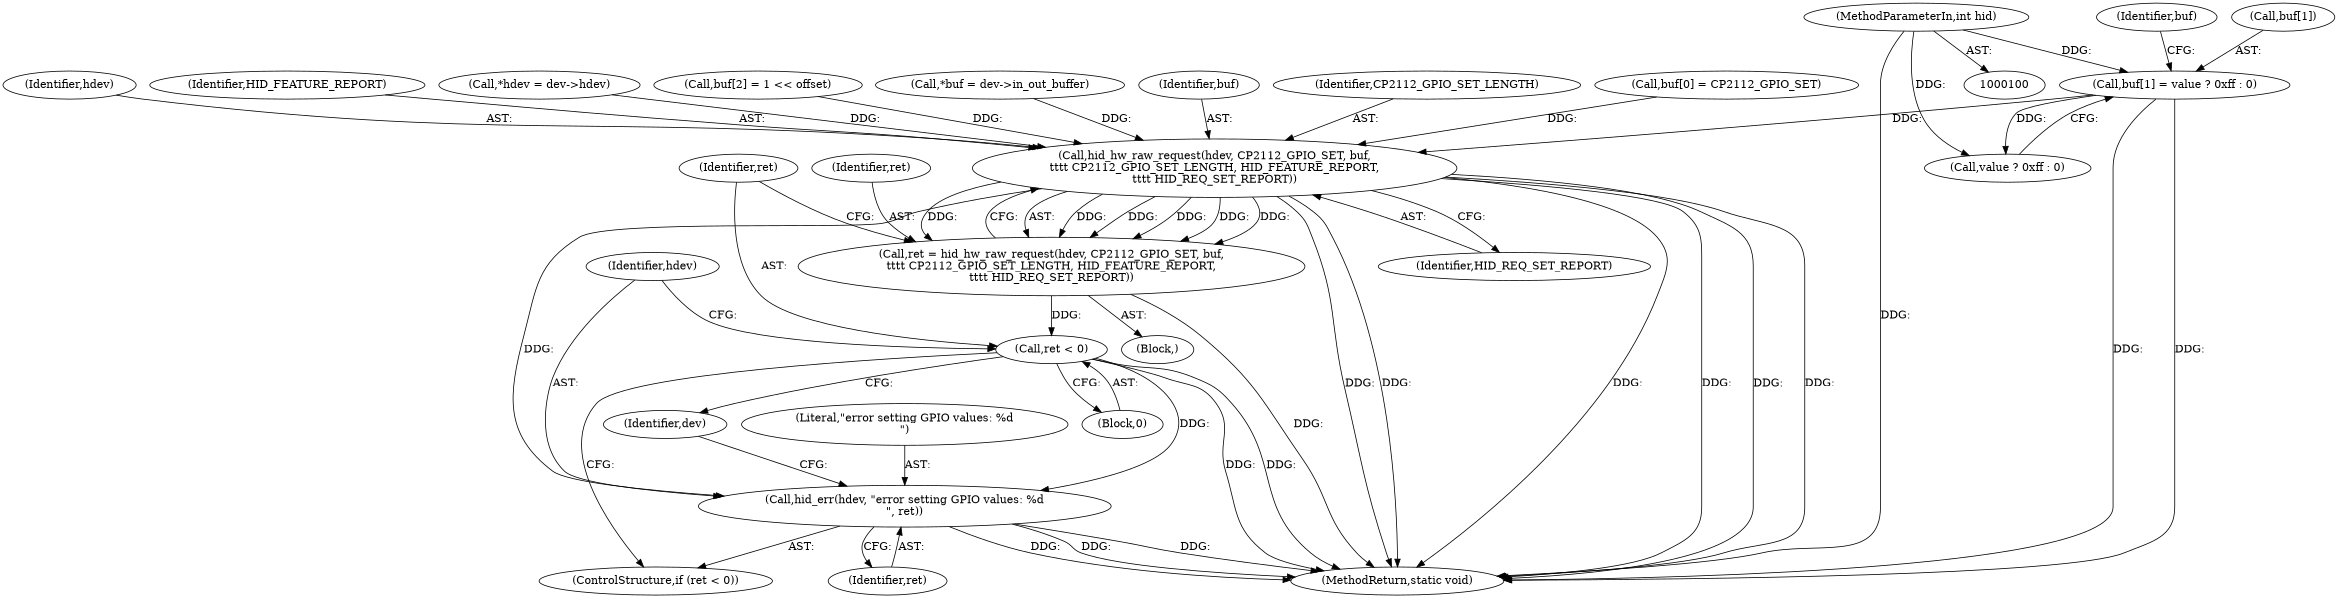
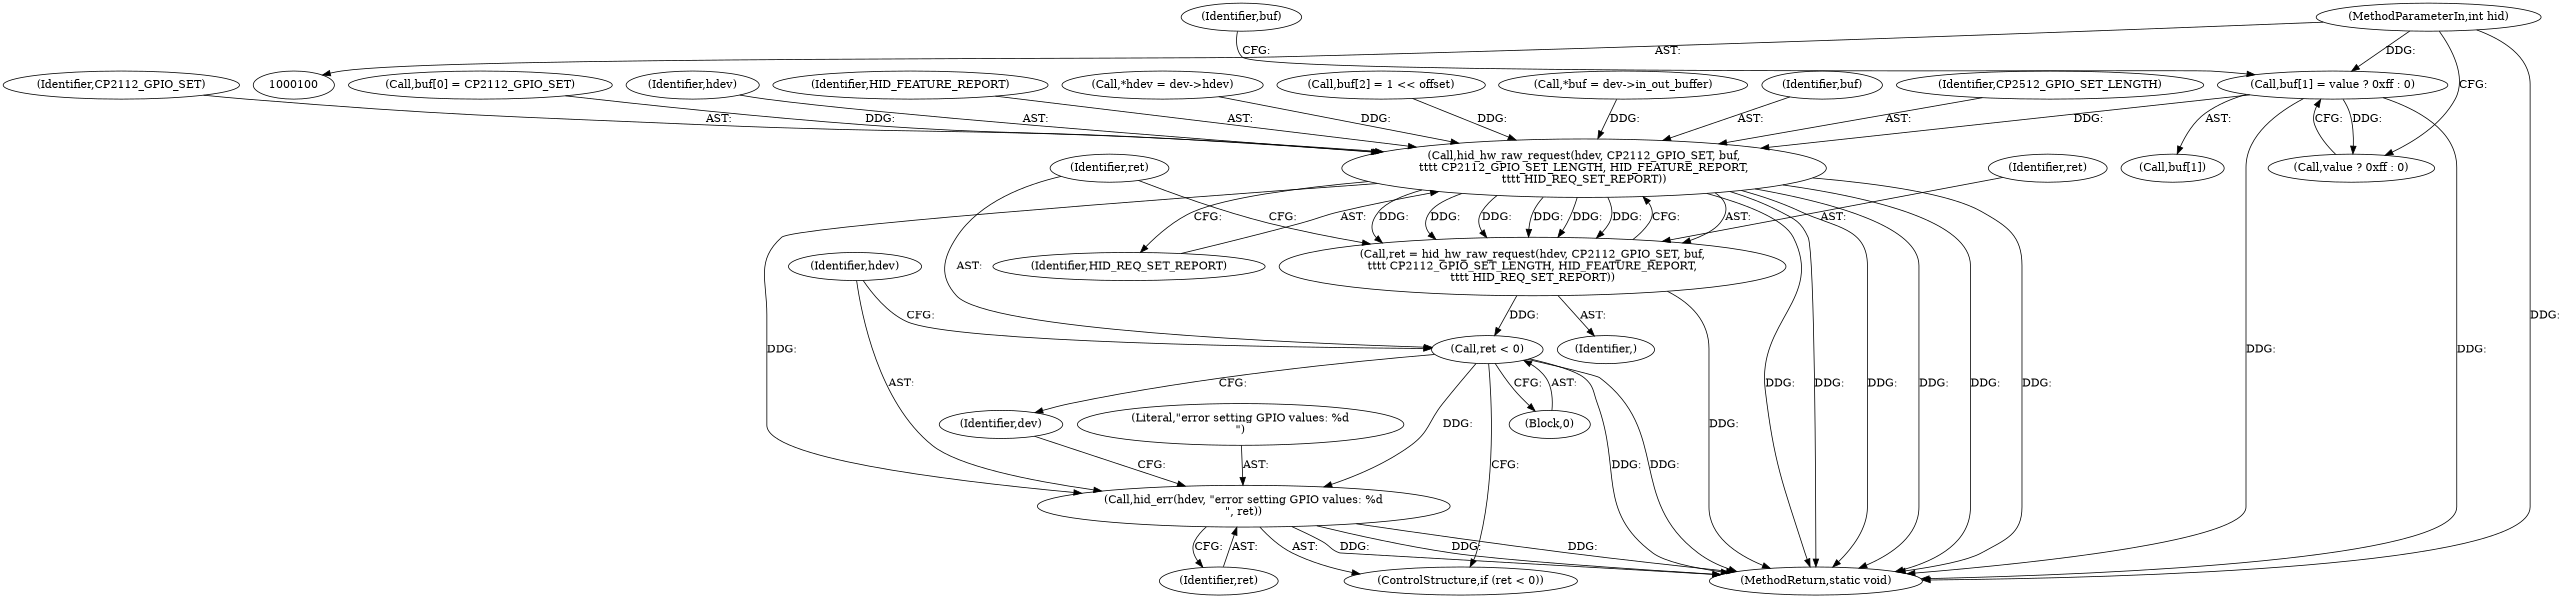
(2233, 49) -> (2206, 112)
none -> (121, 85)
(1427, 85) -> (2050, 85)
(1932, 85) -> (2475, 85)
(1158, 350) -> (1606, 350)
